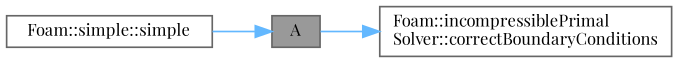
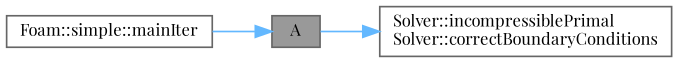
(109, 32) -> (109, 32)
(526, 32) -> (526, 32)
